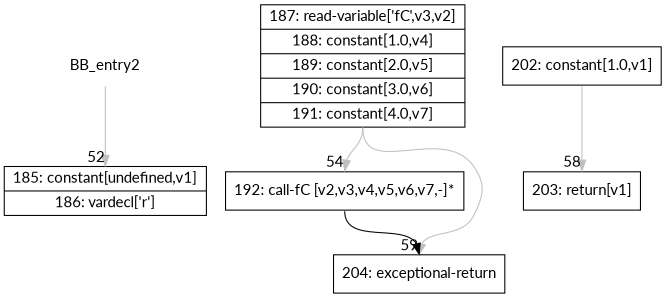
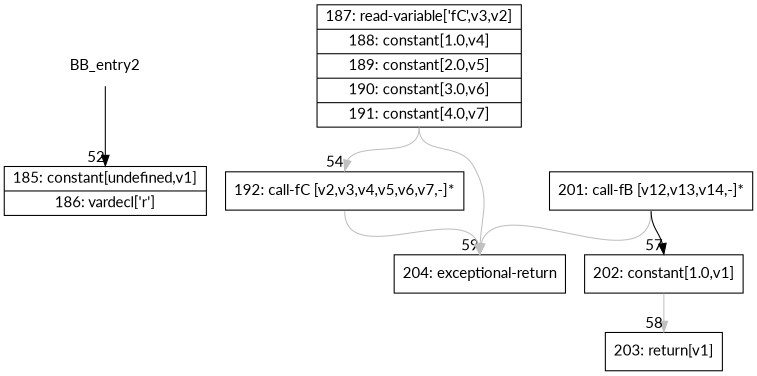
(105, 121) -> (105, 121)
none -> (651, 191)
(377, 232) -> (407, 234)
